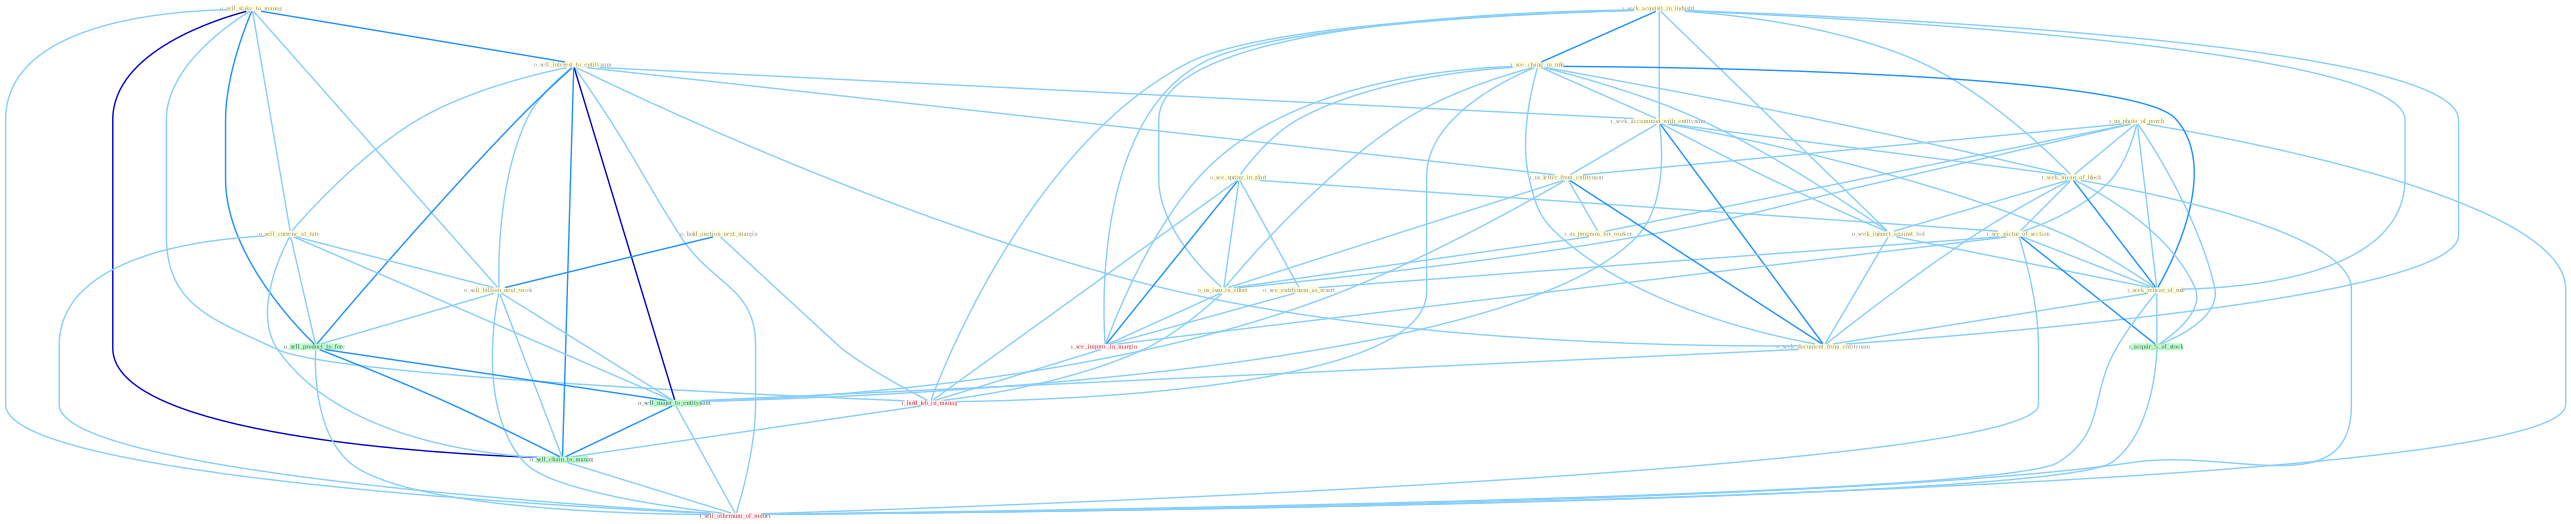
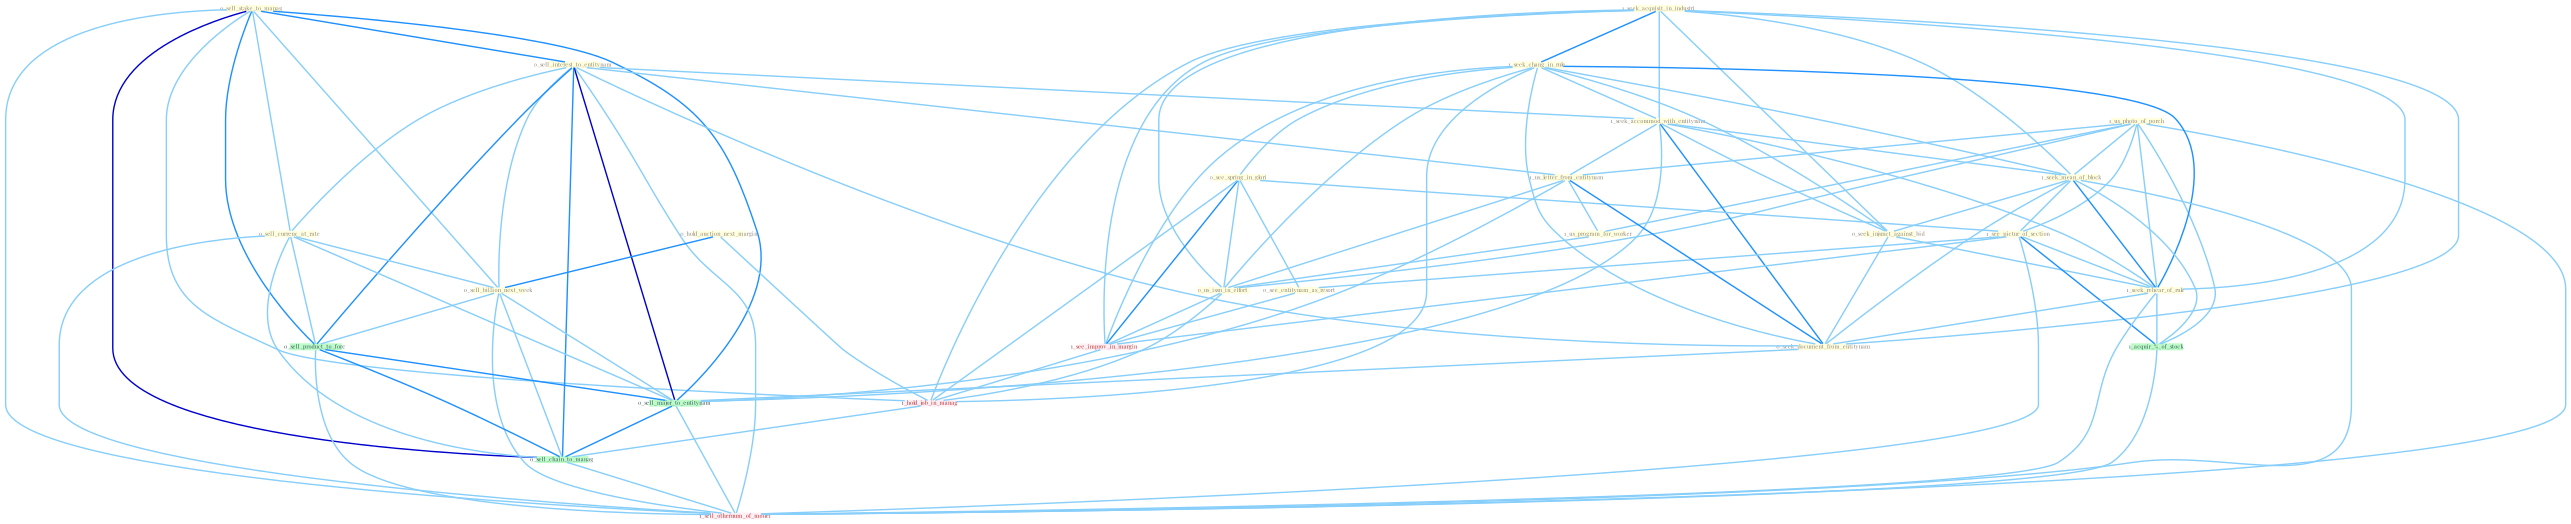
(1538, 65) -> (1538, 65)
none -> (666, 92)
(2157, 290) -> (2157, 290)
